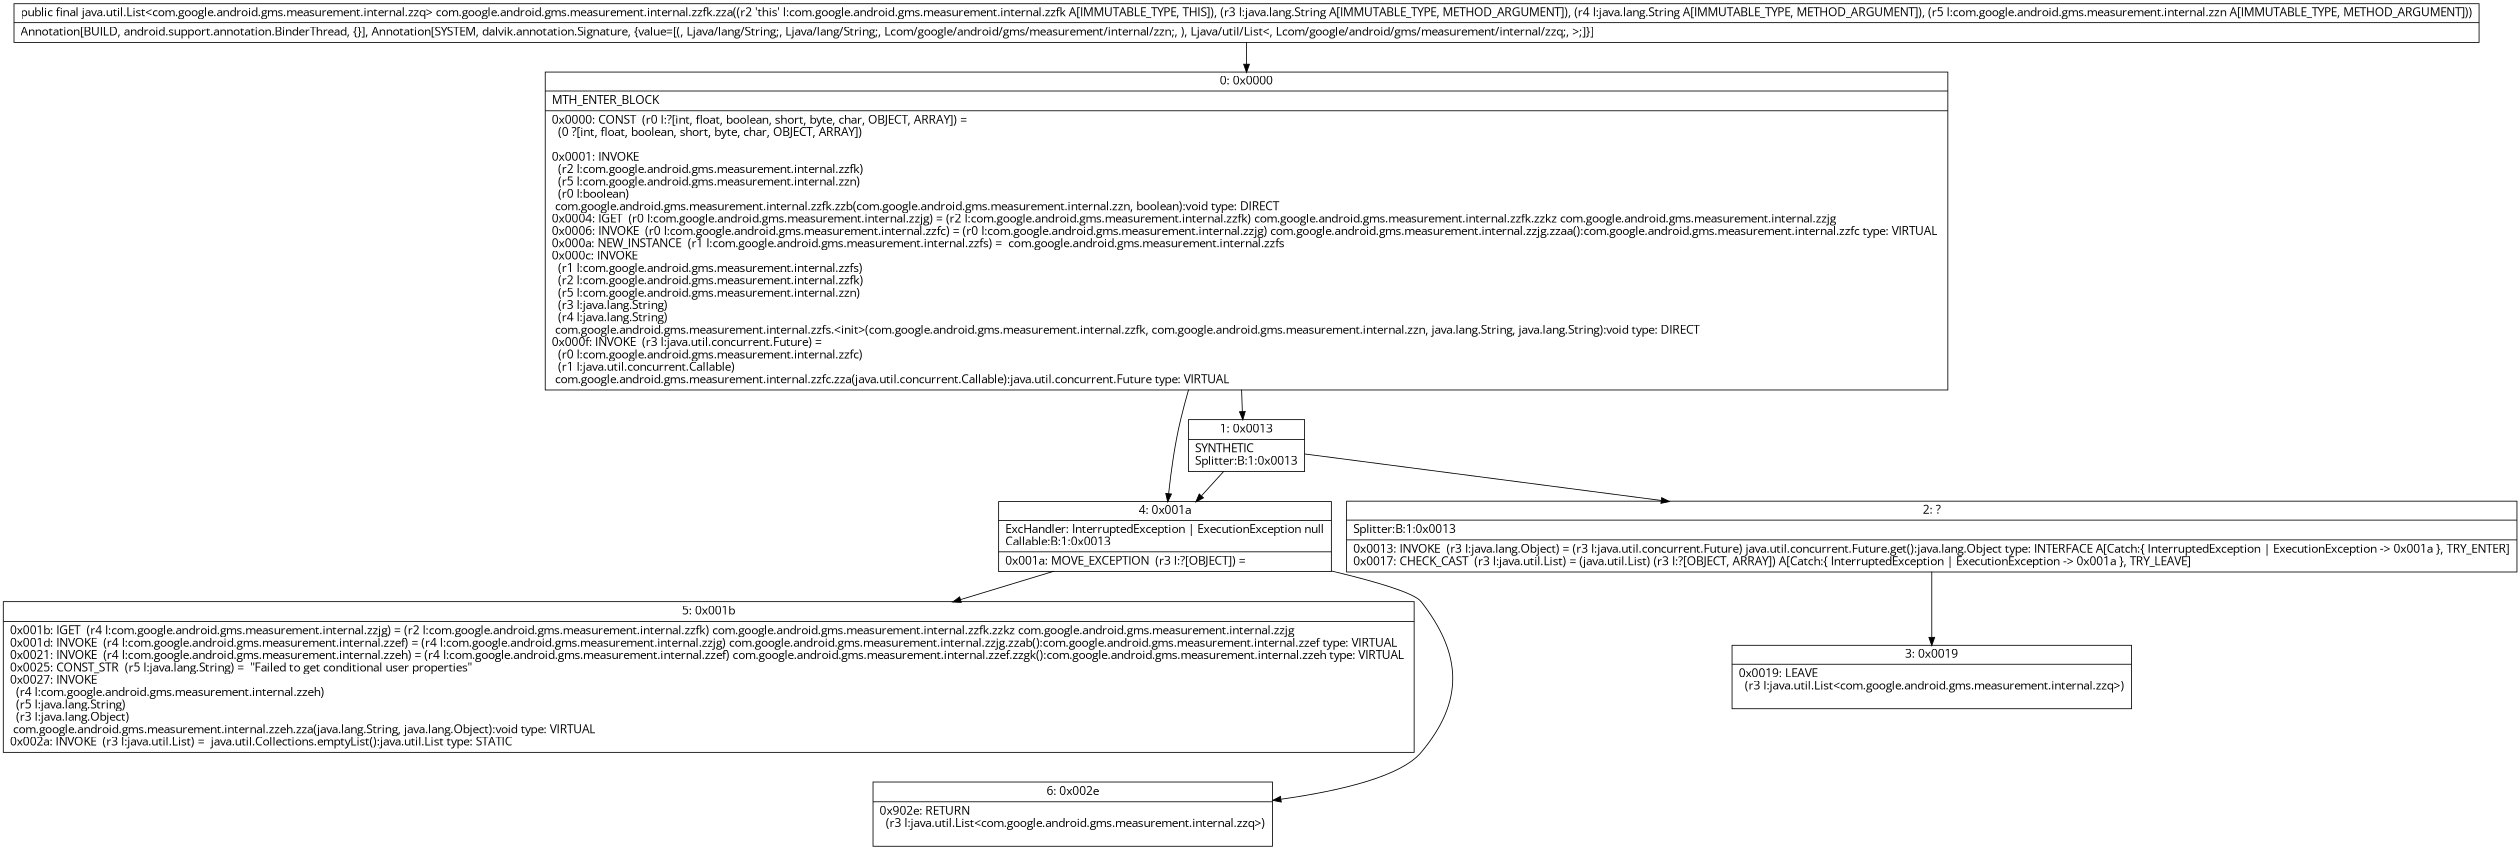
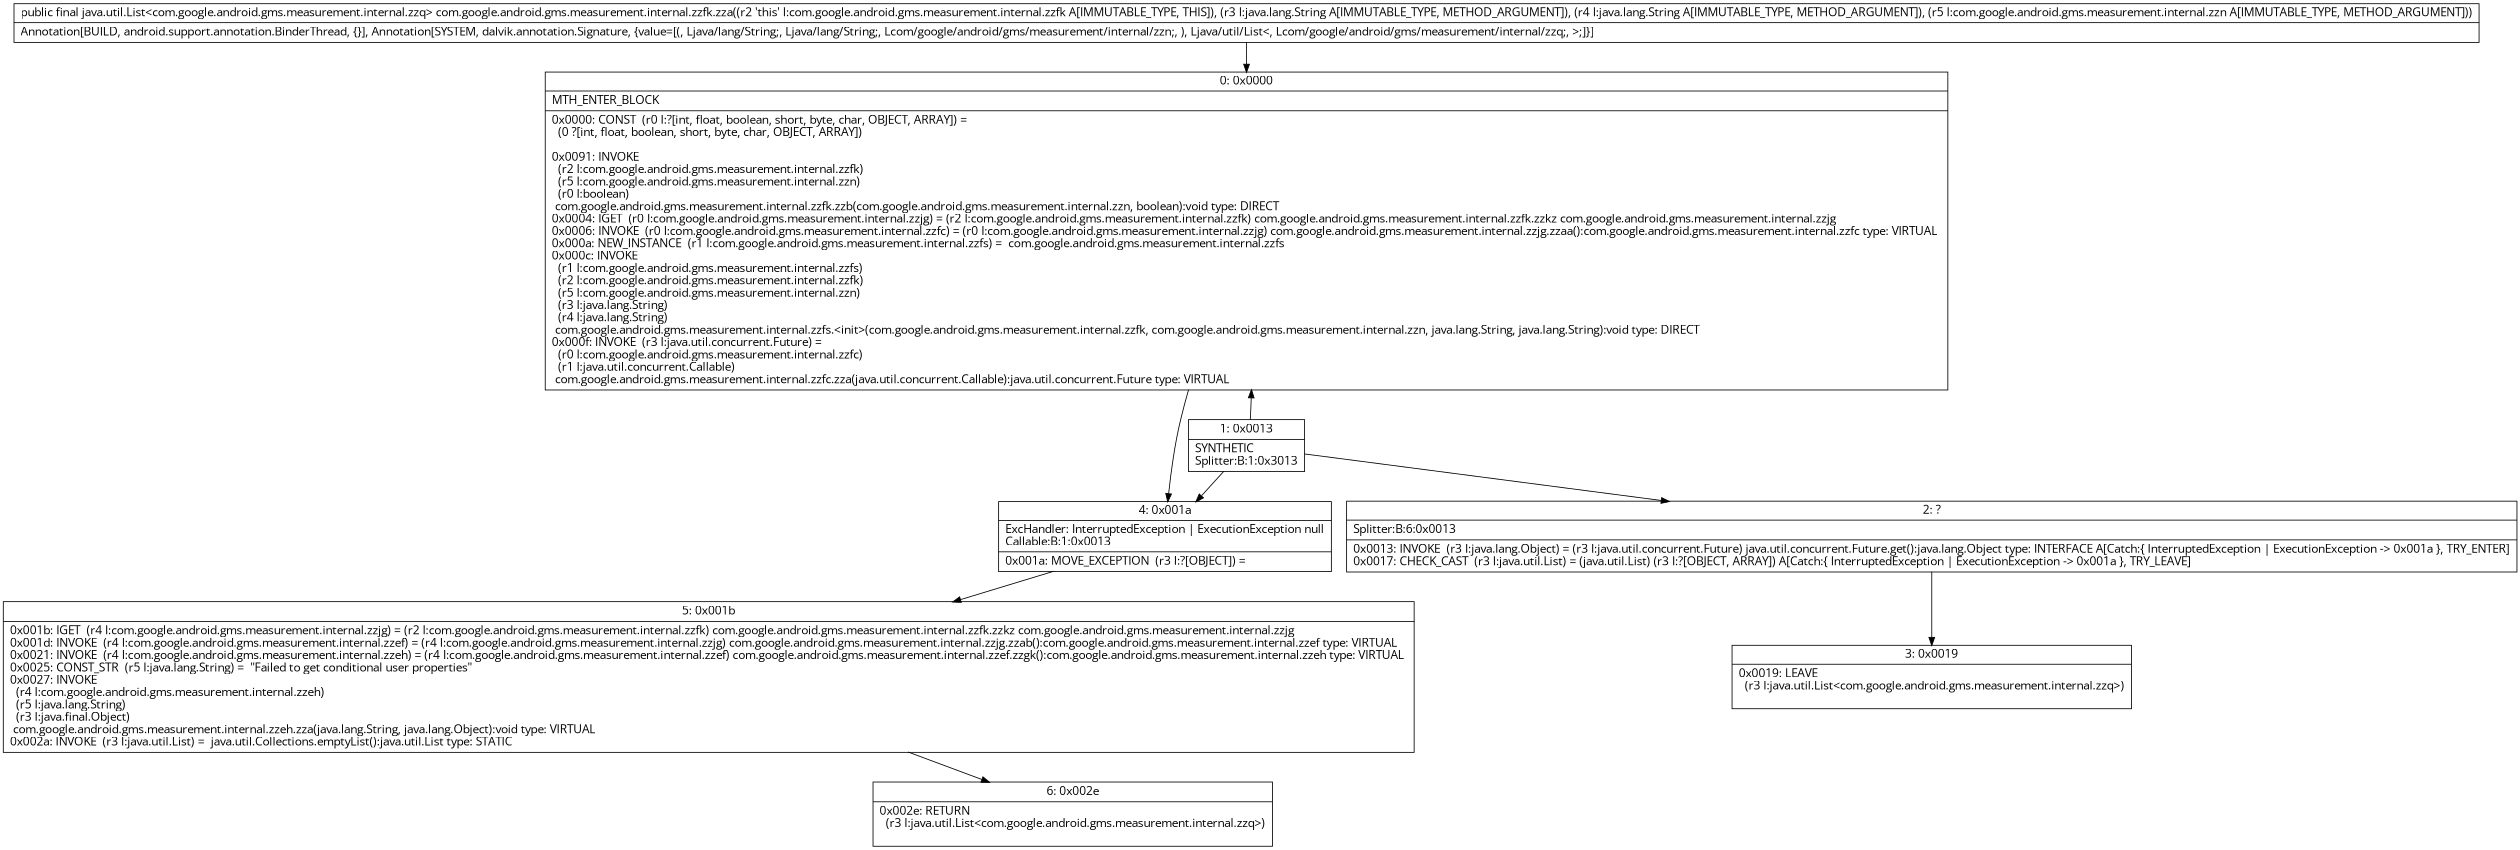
(599, 157) -> (599, 157)
(1242, 401) -> (1251, 409)
(1247, 461) -> (1247, 461)
(1405, 530) -> (1405, 530)
(1448, 704) -> (945, 766)
(70, 717) -> (70, 717)
(928, 811) -> (928, 811)
